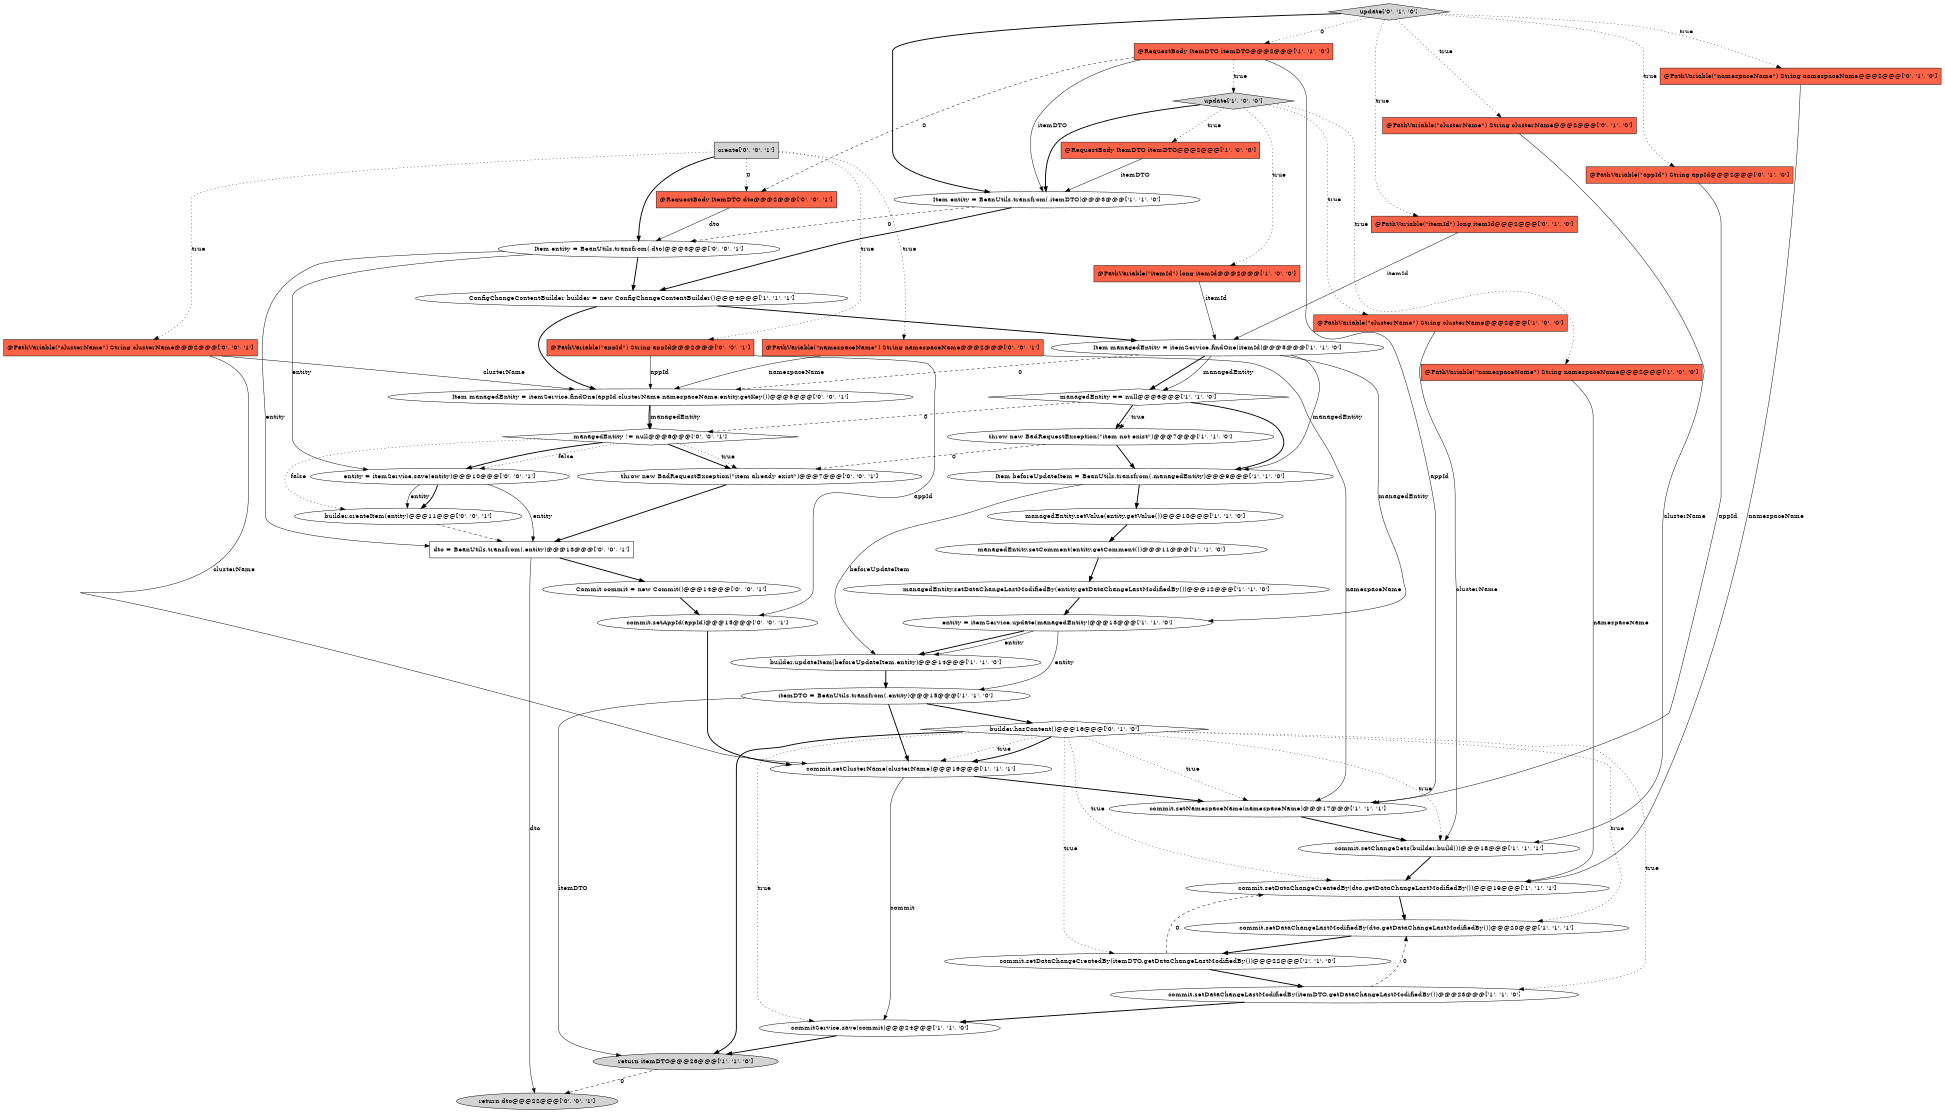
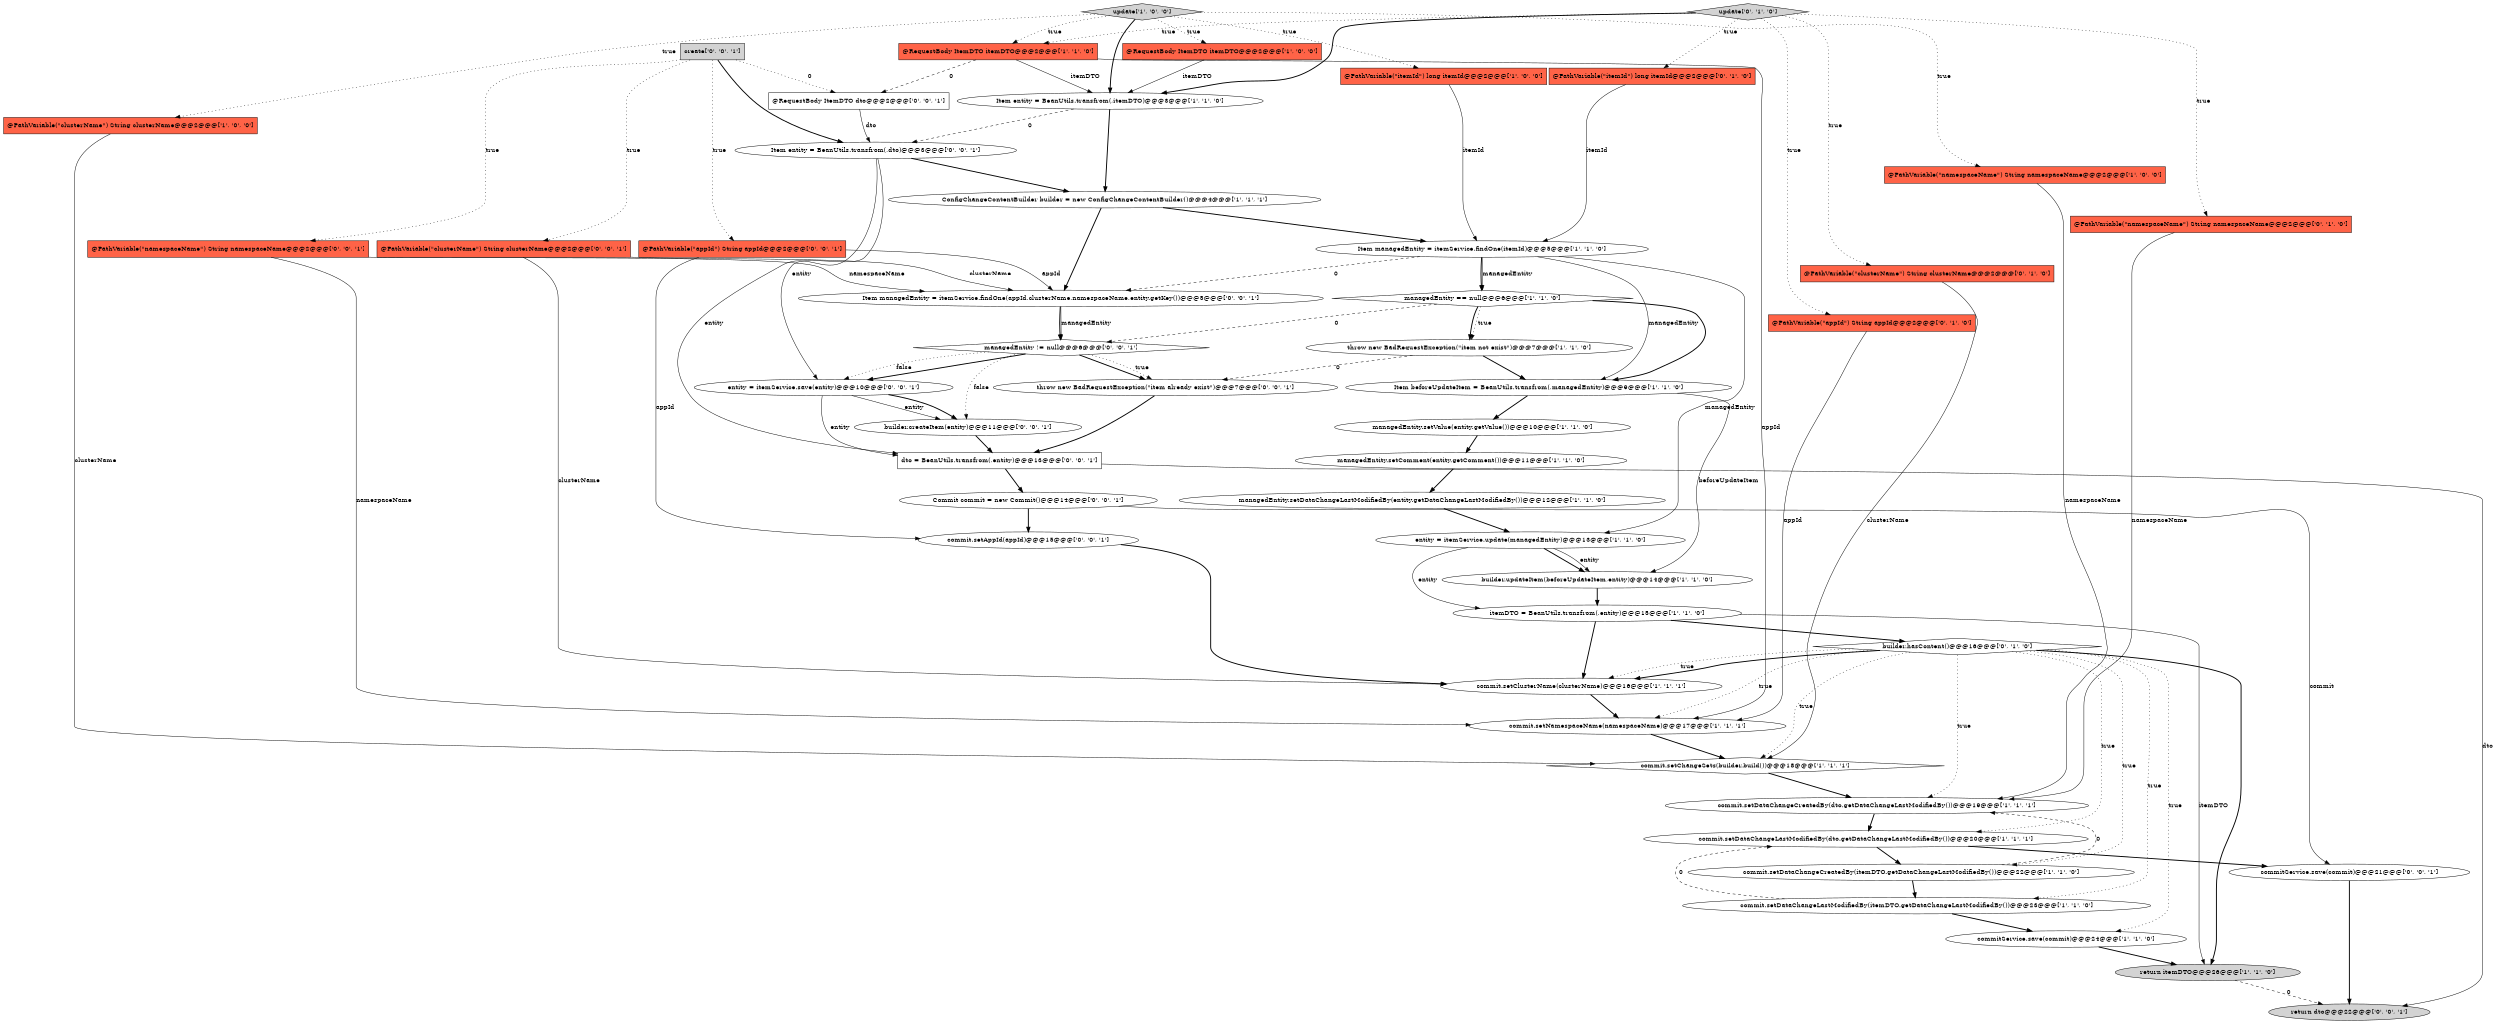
(1323, 32) -> (1169, 32)
(1234, 74) -> (1062, 24)
(746, 200) -> (859, 101)
(467, 532) -> (982, 442)
(1439, 849) -> (1745, 766)
none -> (2349, 872)
(890, 895) -> none
